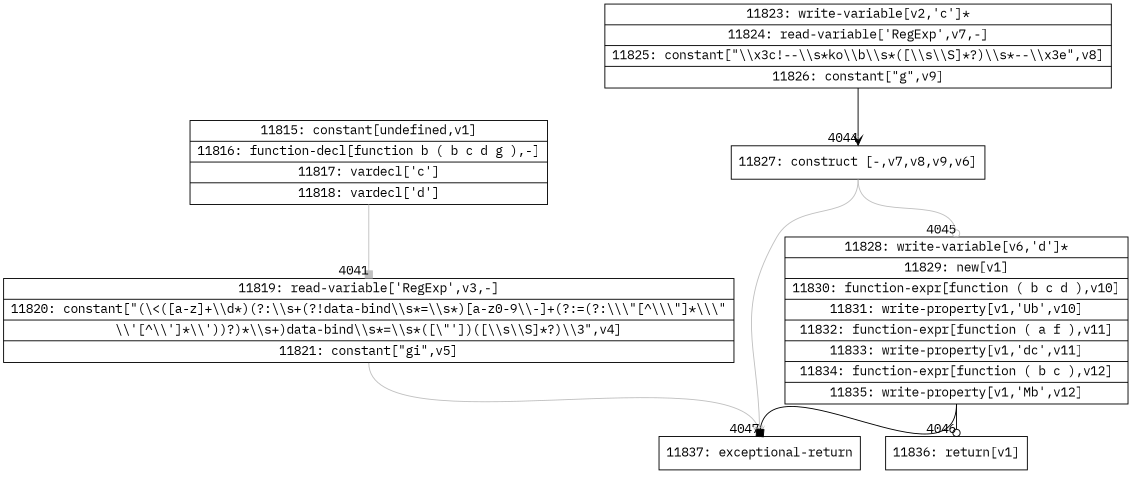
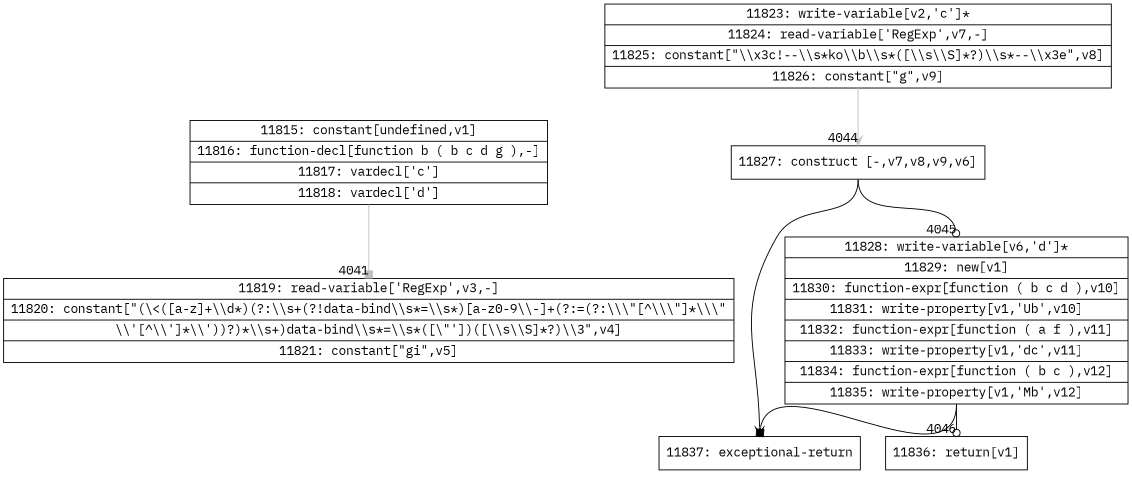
(858, 112) -> (858, 112)
(904, 208) -> (904, 208)
(759, 277) -> (759, 277)
(560, 400) -> none
